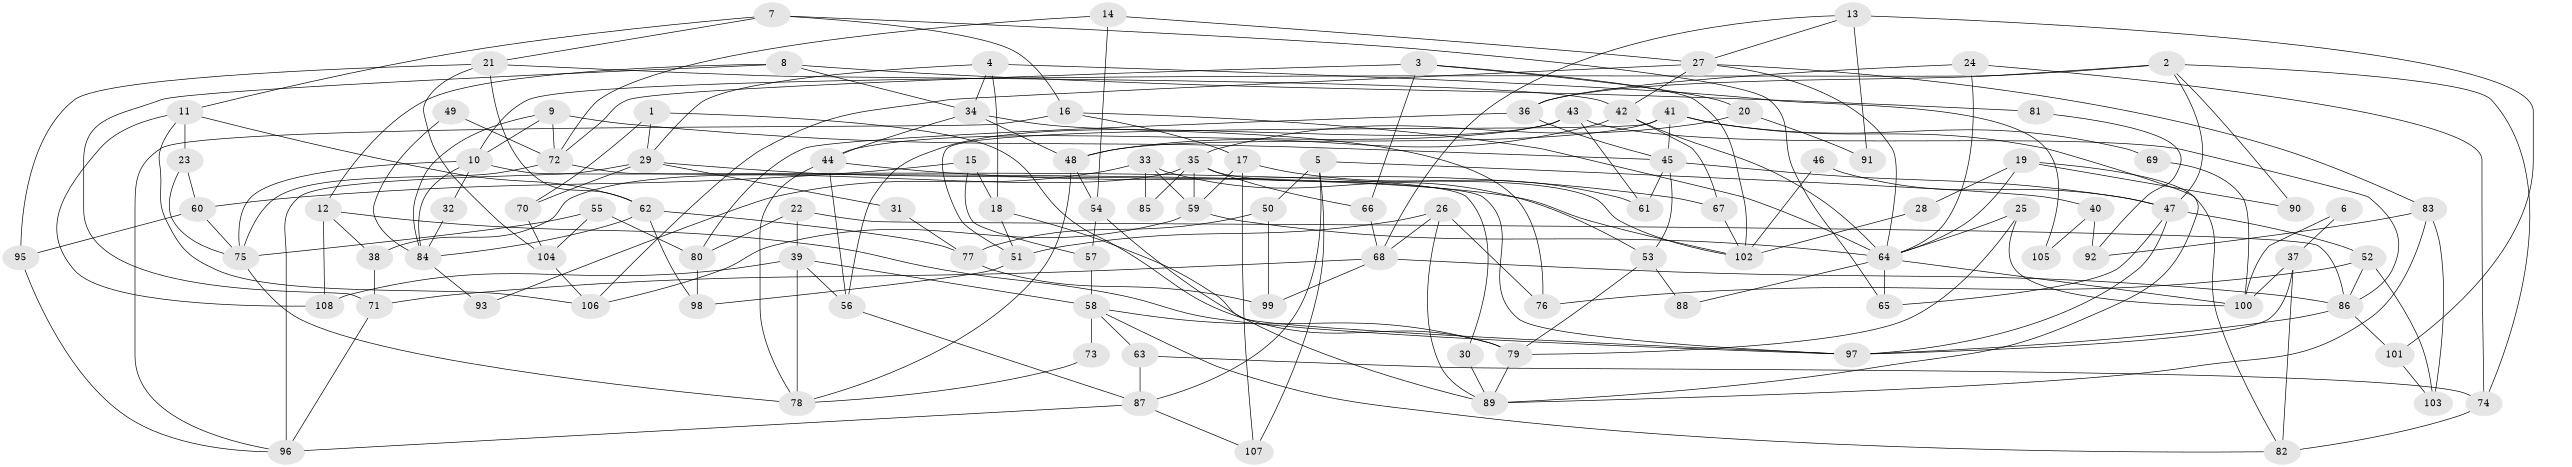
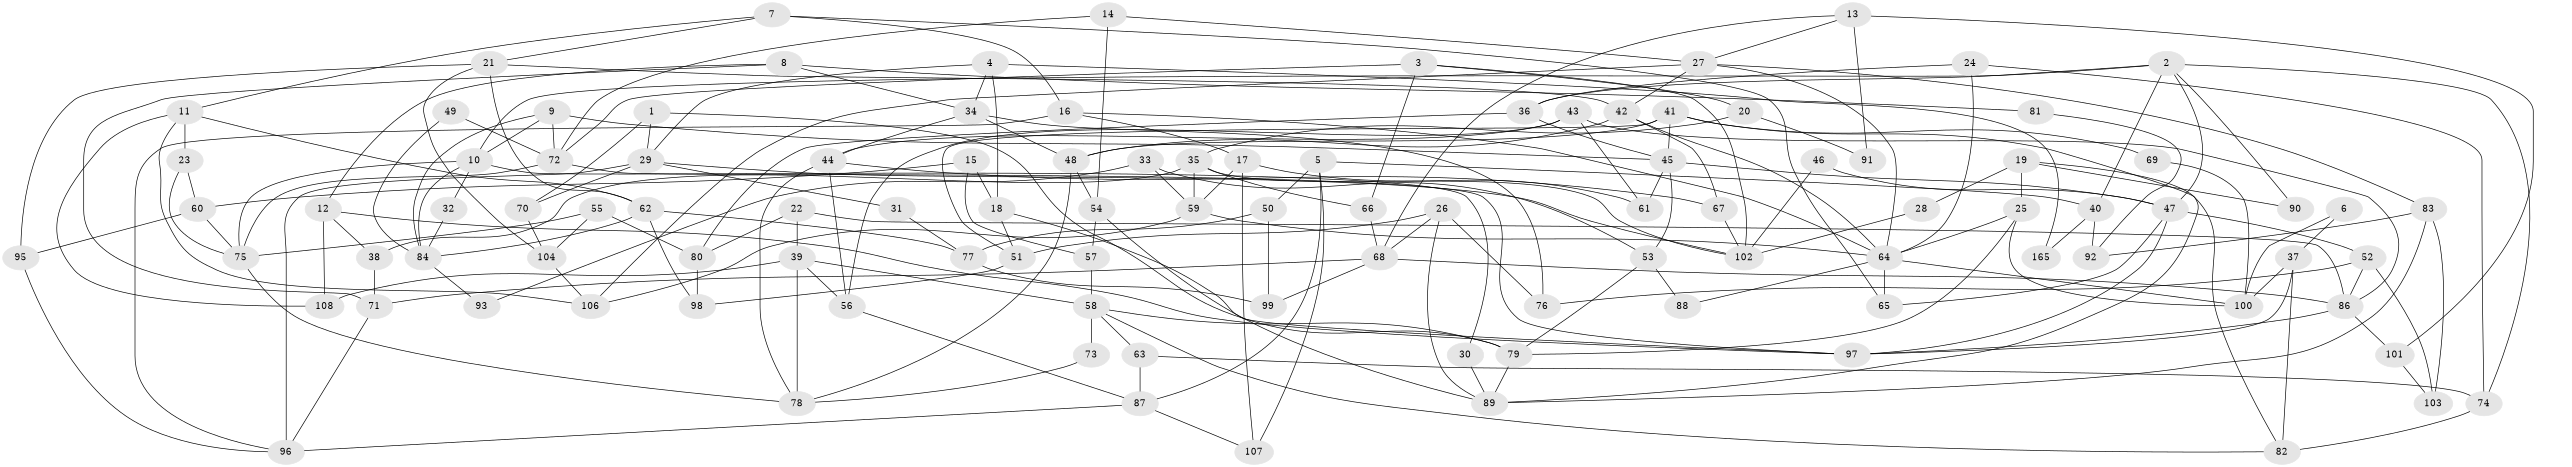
none -> (2131, 136)
(1145, 209) -> none
(1966, 223) -> (2022, 181)
(2041, 258) -> (2041, 258)
